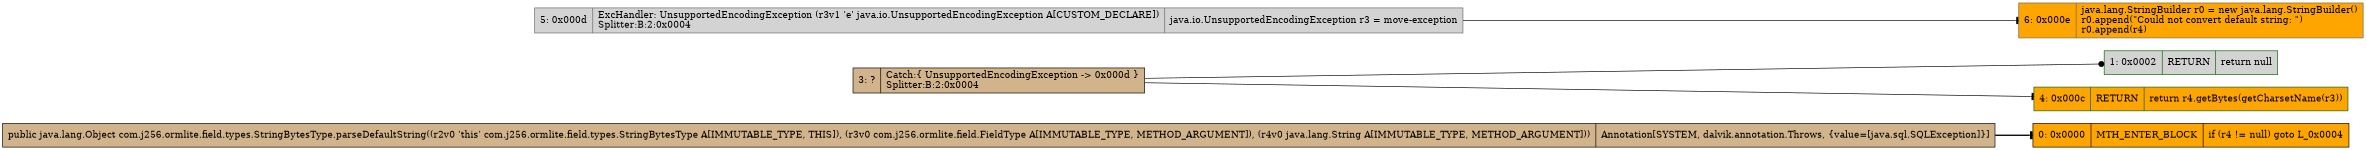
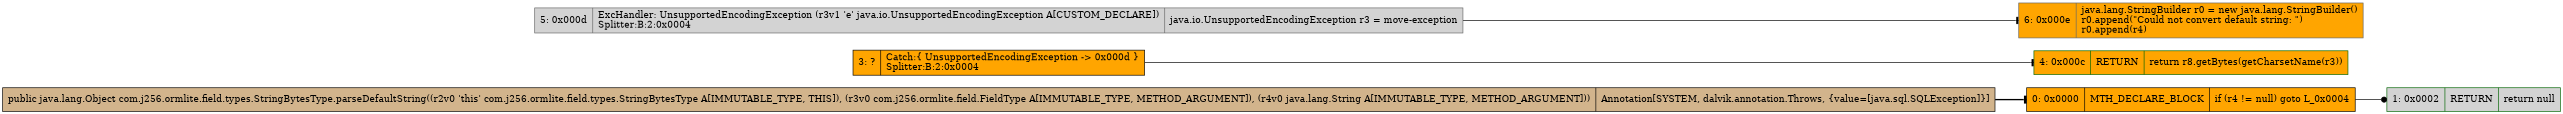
(1622, 71) -> (2368, 100)
(999, 80) -> (999, 63)
(2246, 99) -> (2246, 62)
(2147, 135) -> (2147, 99)
